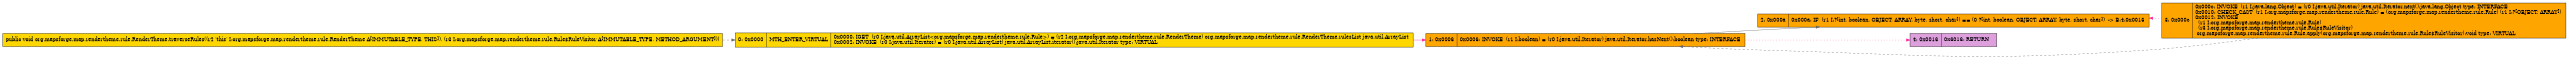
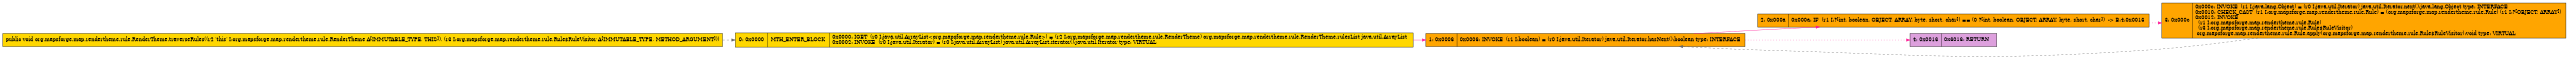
(2157, 18) -> (2154, 23)
(1755, 30) -> (1755, 30)
(799, 40) -> (798, 40)
